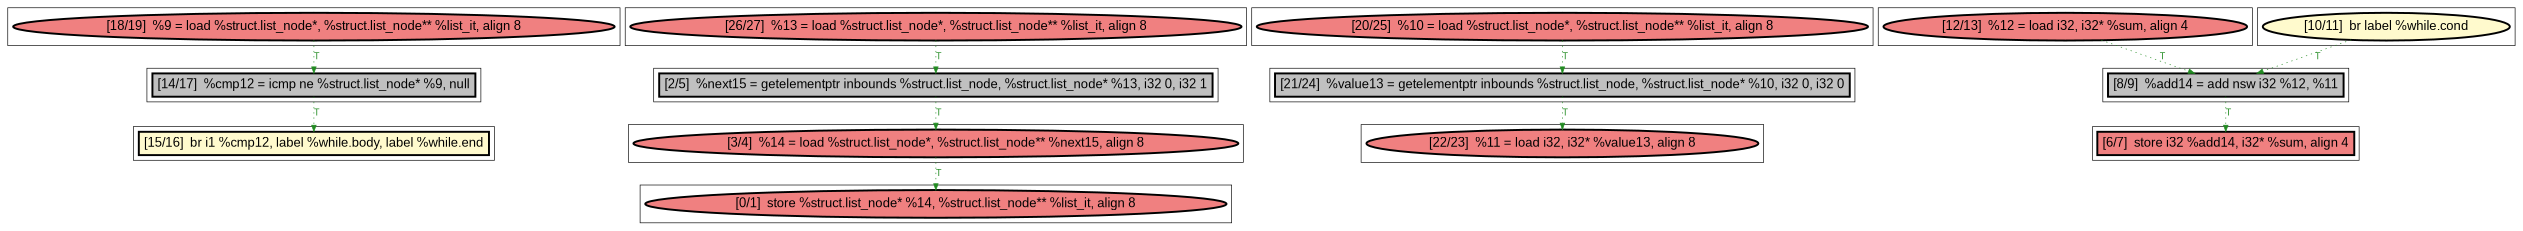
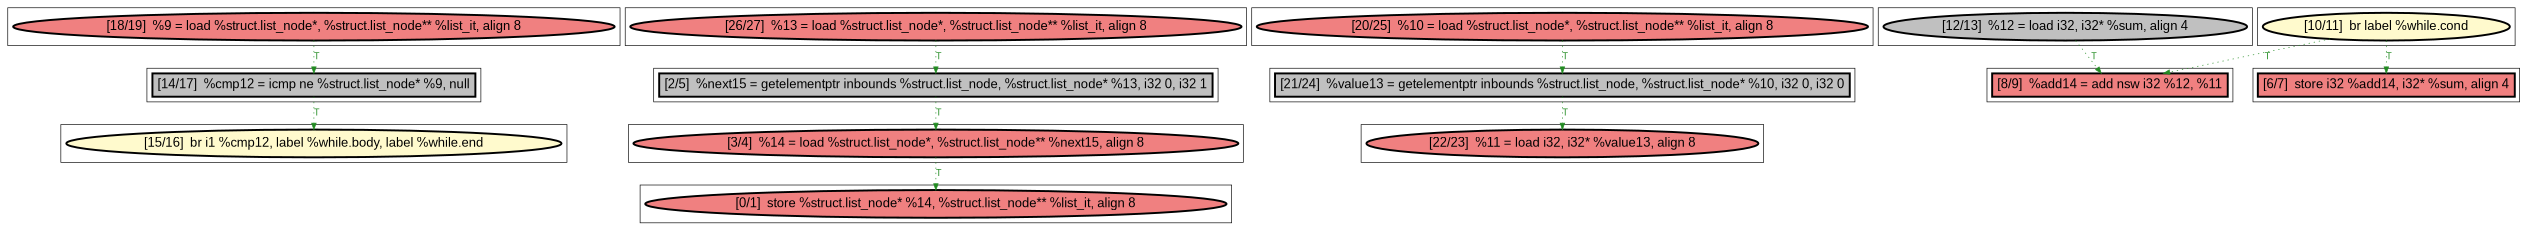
(2065, 27) -> (2065, 27)
(2226, 85) -> (2110, 85)
(2226, 111) -> (2386, 54)
(314, 143) -> (314, 143)
